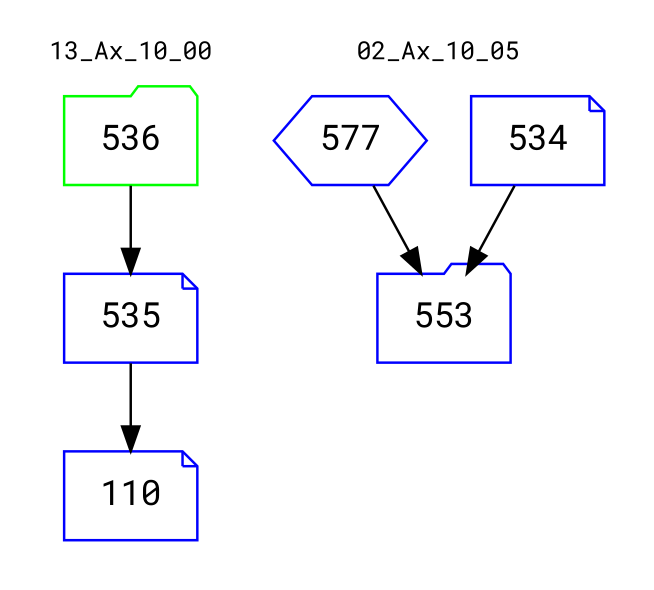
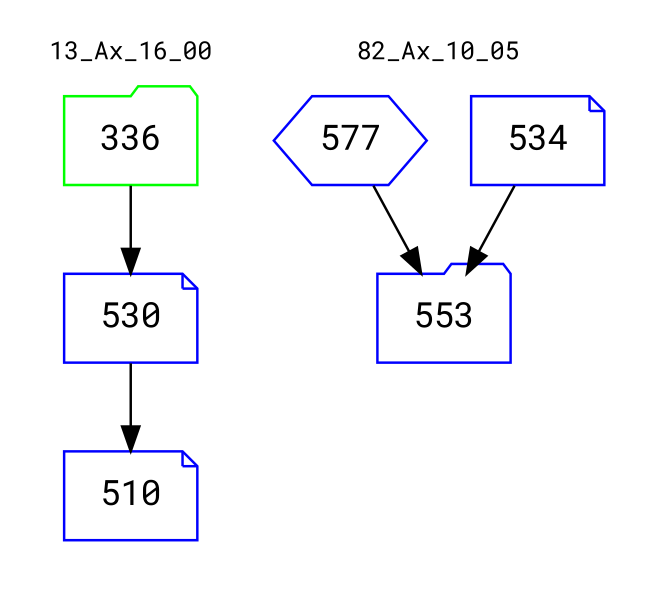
(132, 53) -> (132, 53)
(439, 53) -> (439, 53)
(131, 141) -> (131, 141)
(131, 318) -> (131, 318)
(131, 496) -> (131, 496)
